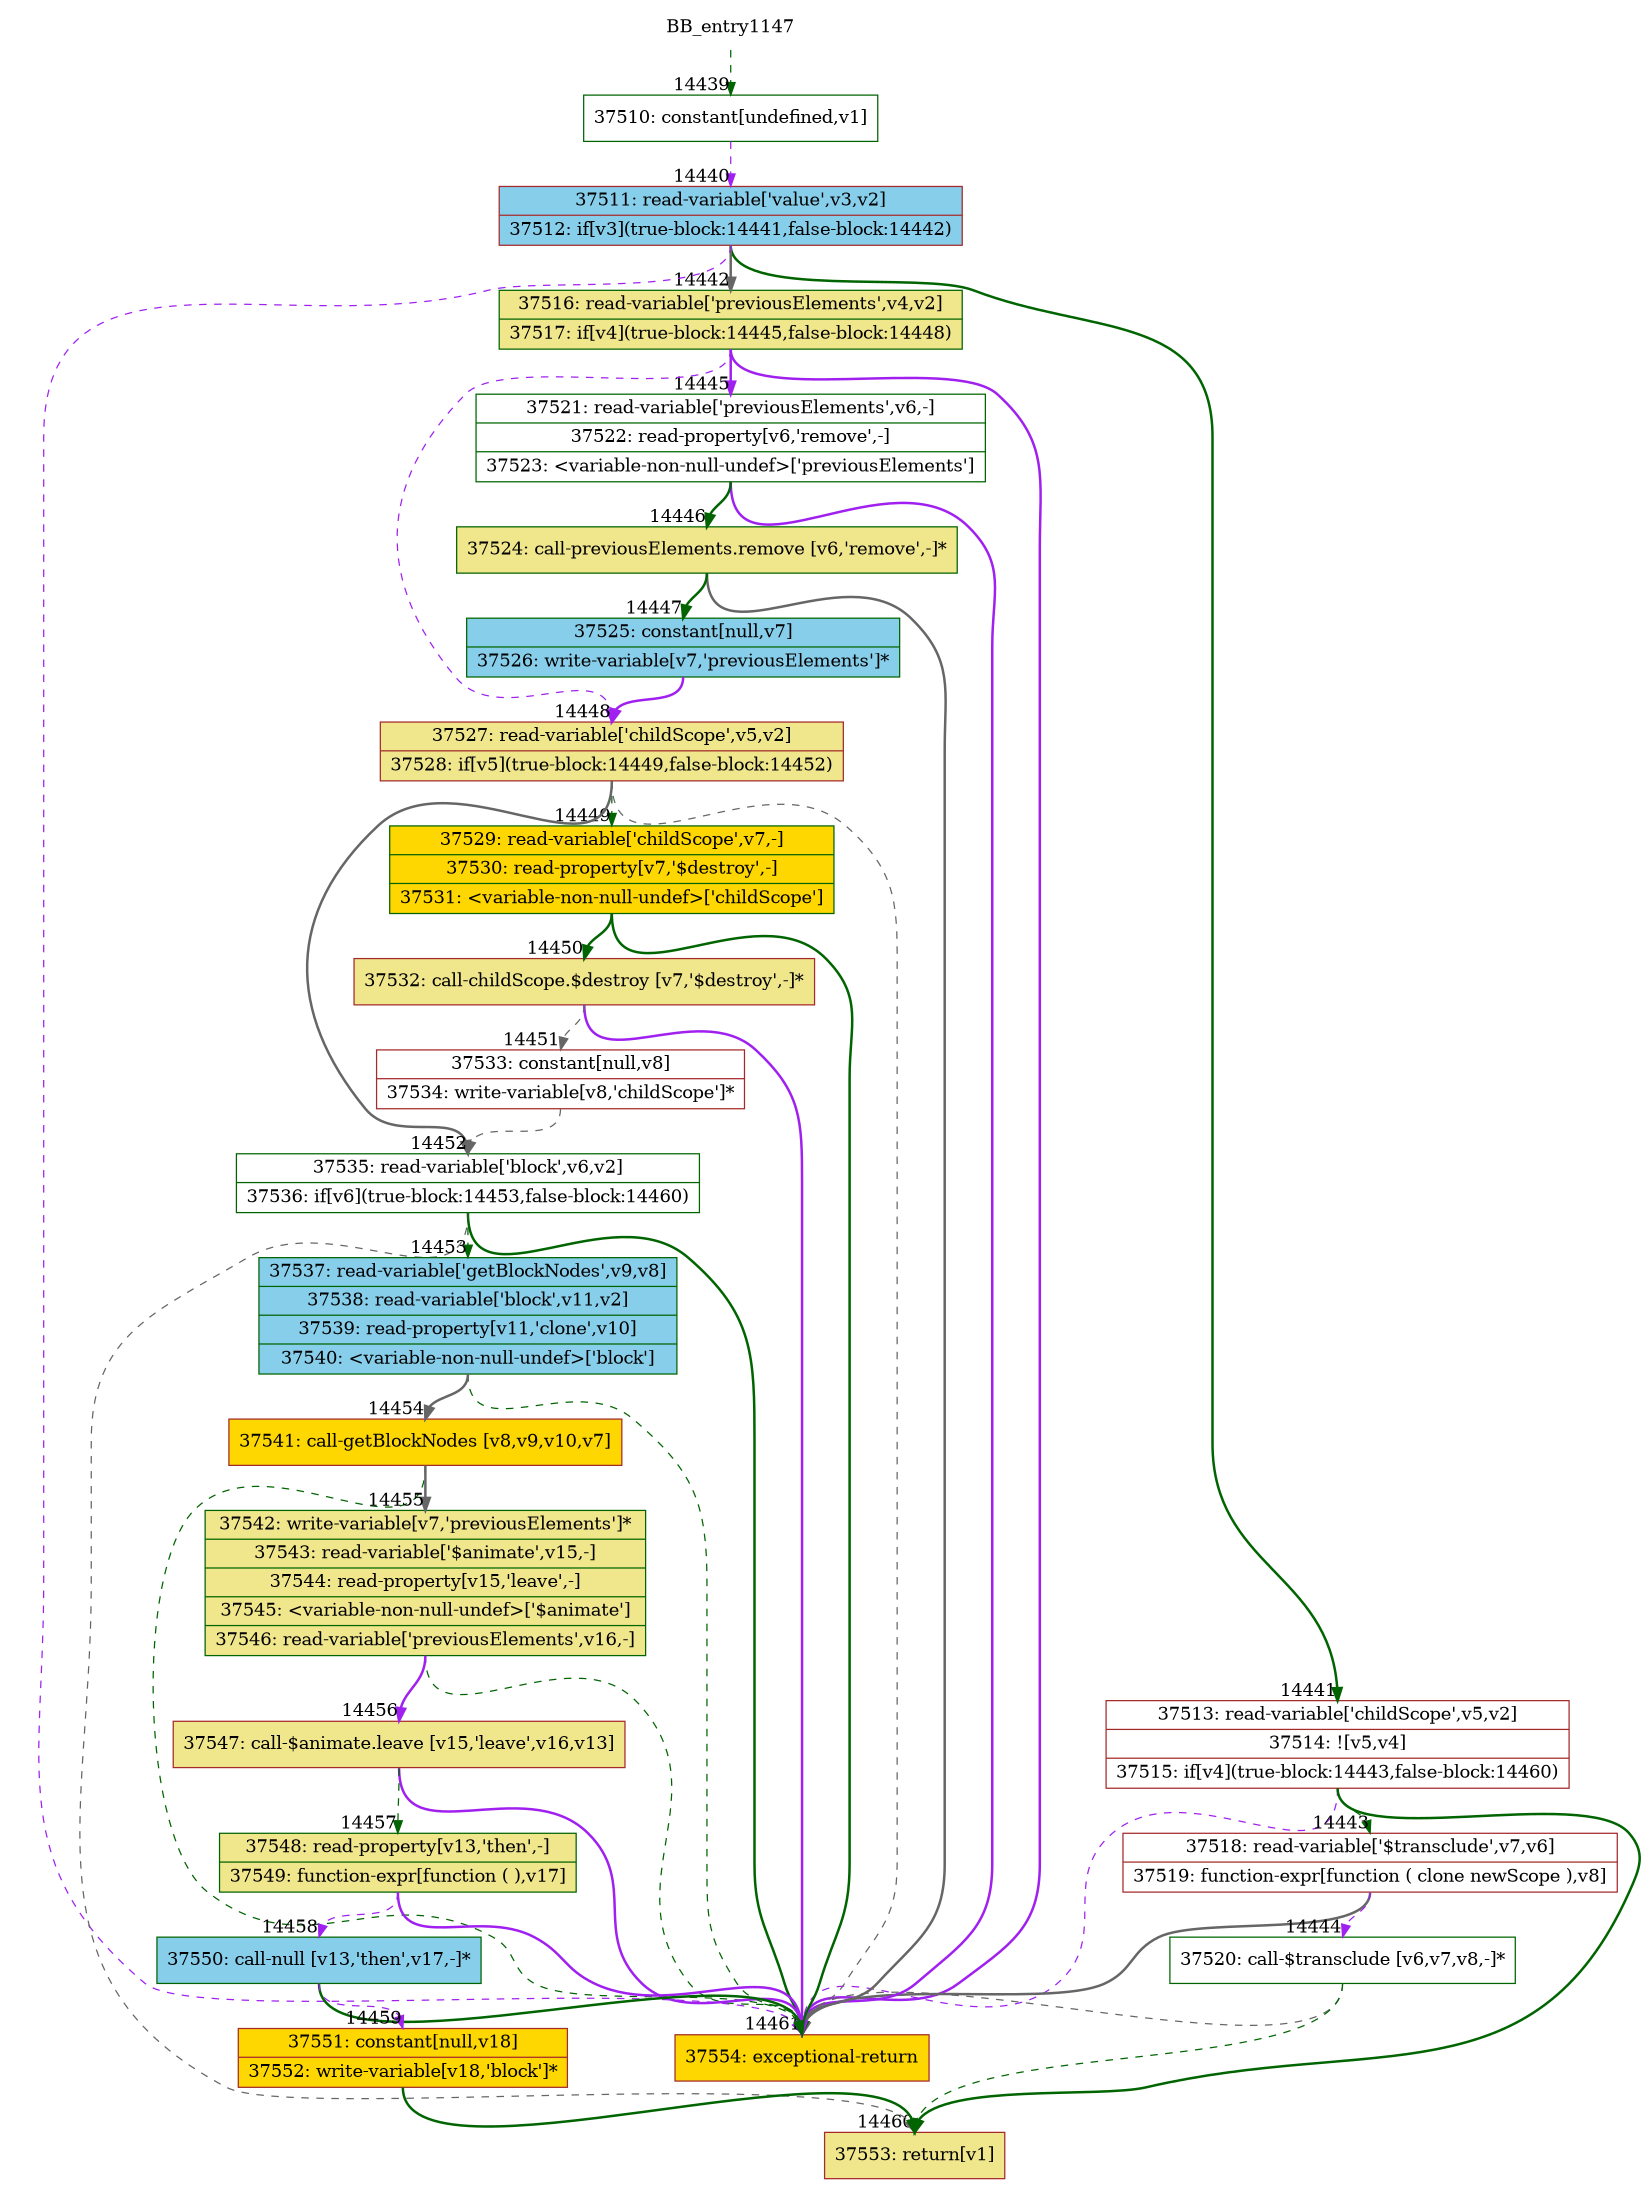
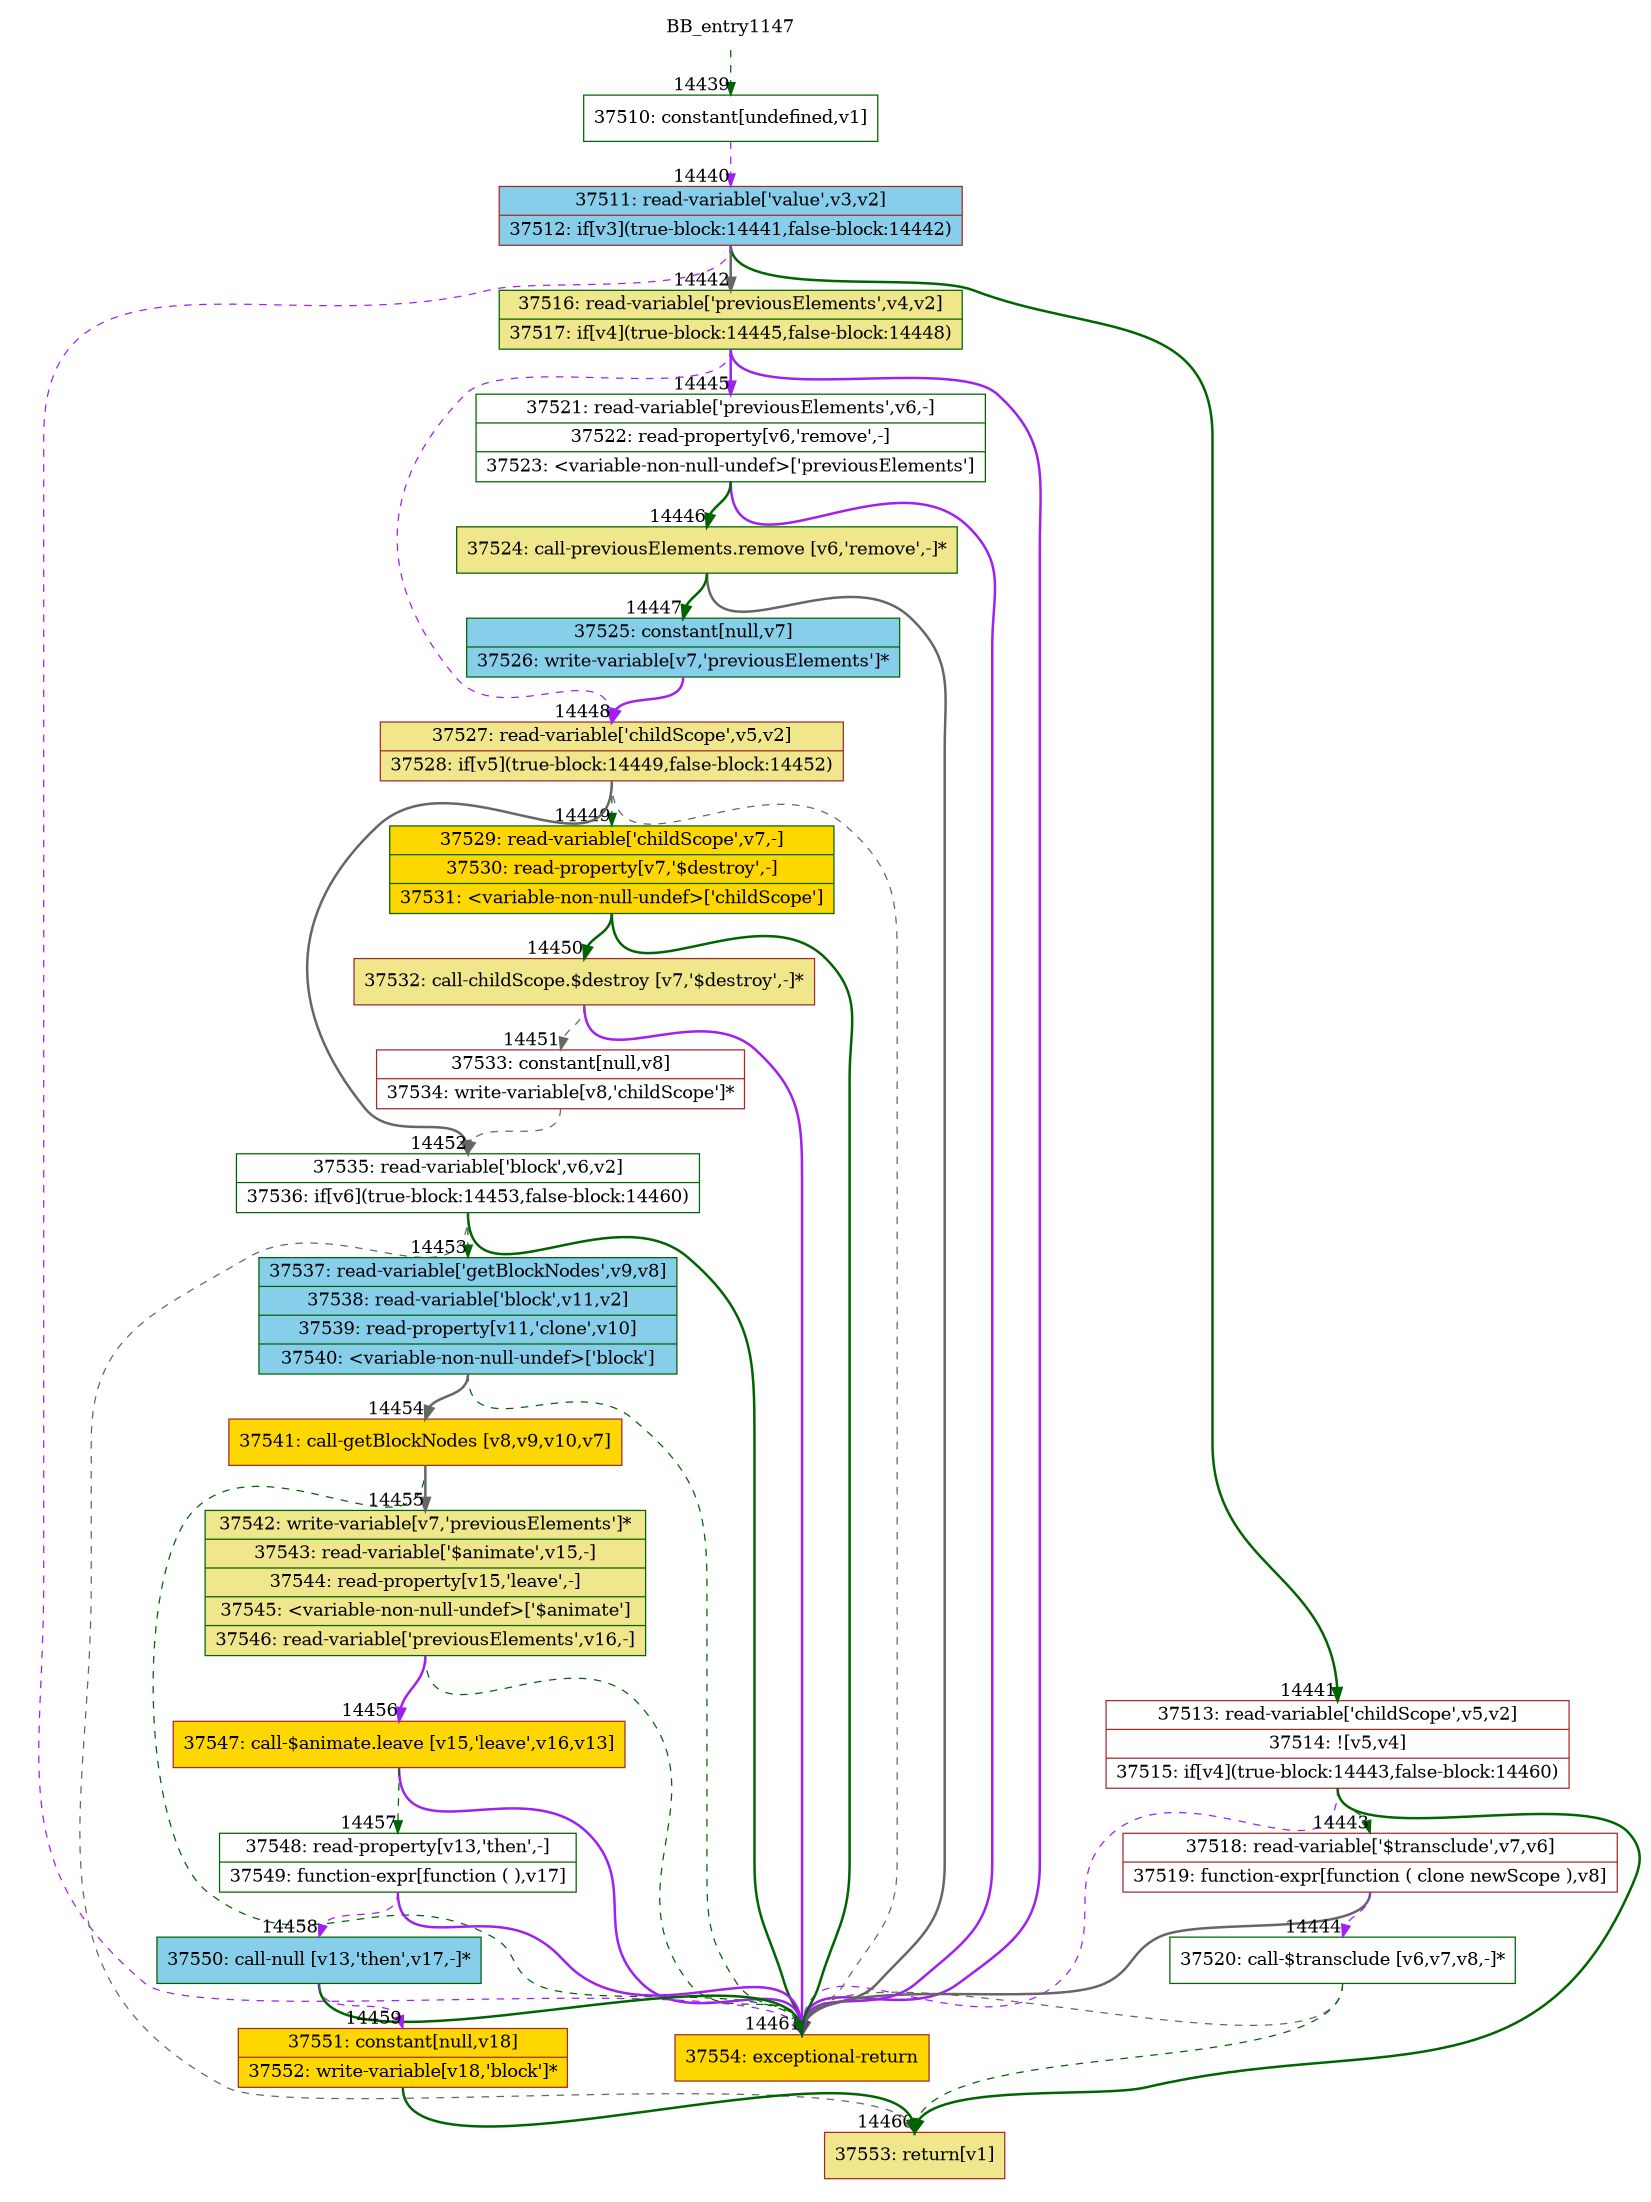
(399, 1744) -> (399, 1744)
(398, 1863) -> (398, 1863)
